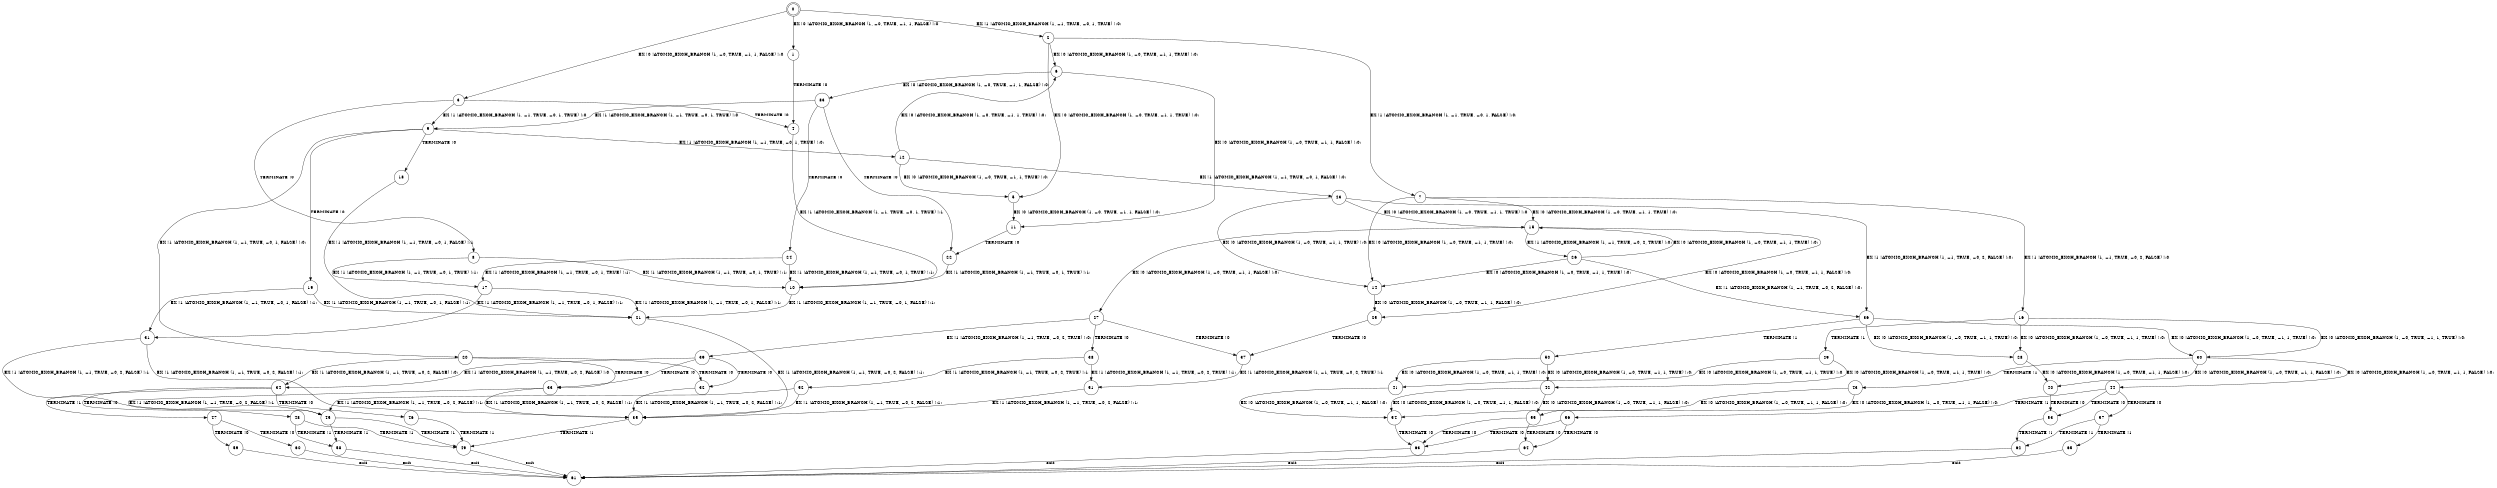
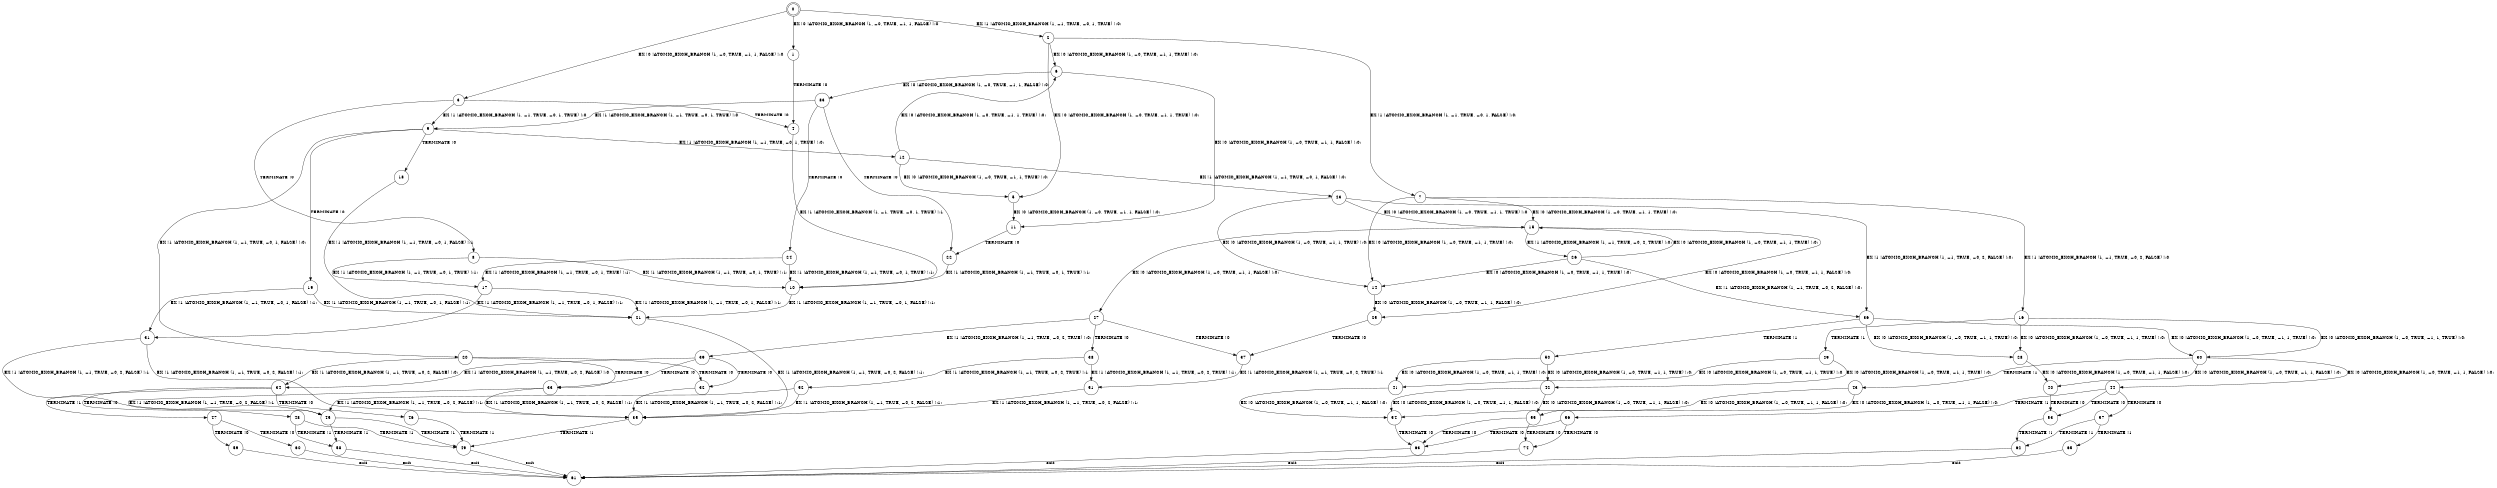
(1526, 448) -> (1526, 448)
